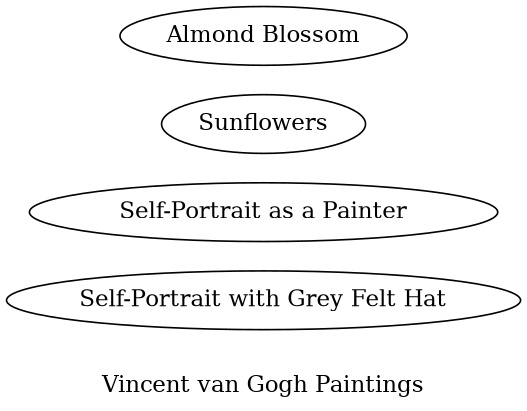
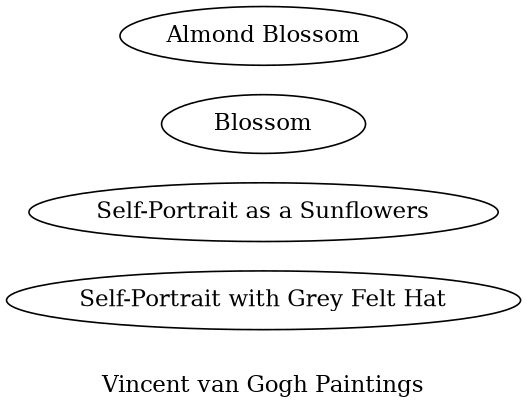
(264, 124) -> (264, 124)
(264, 212) -> (264, 212)
